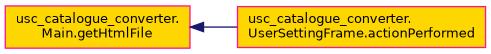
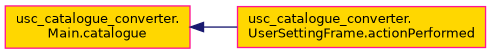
(98, 27) -> (98, 27)
